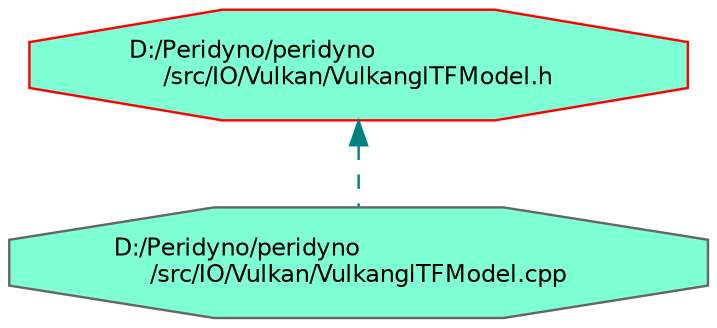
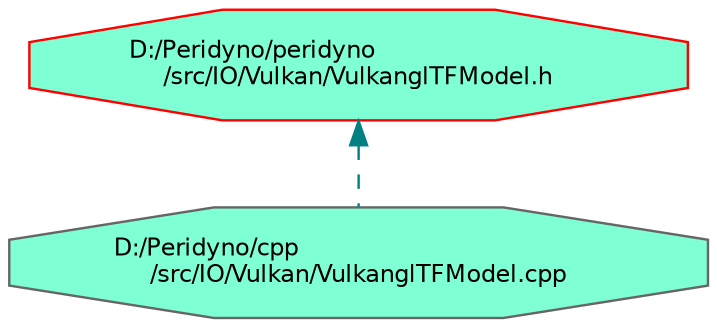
(359, 263) -> (359, 263)
